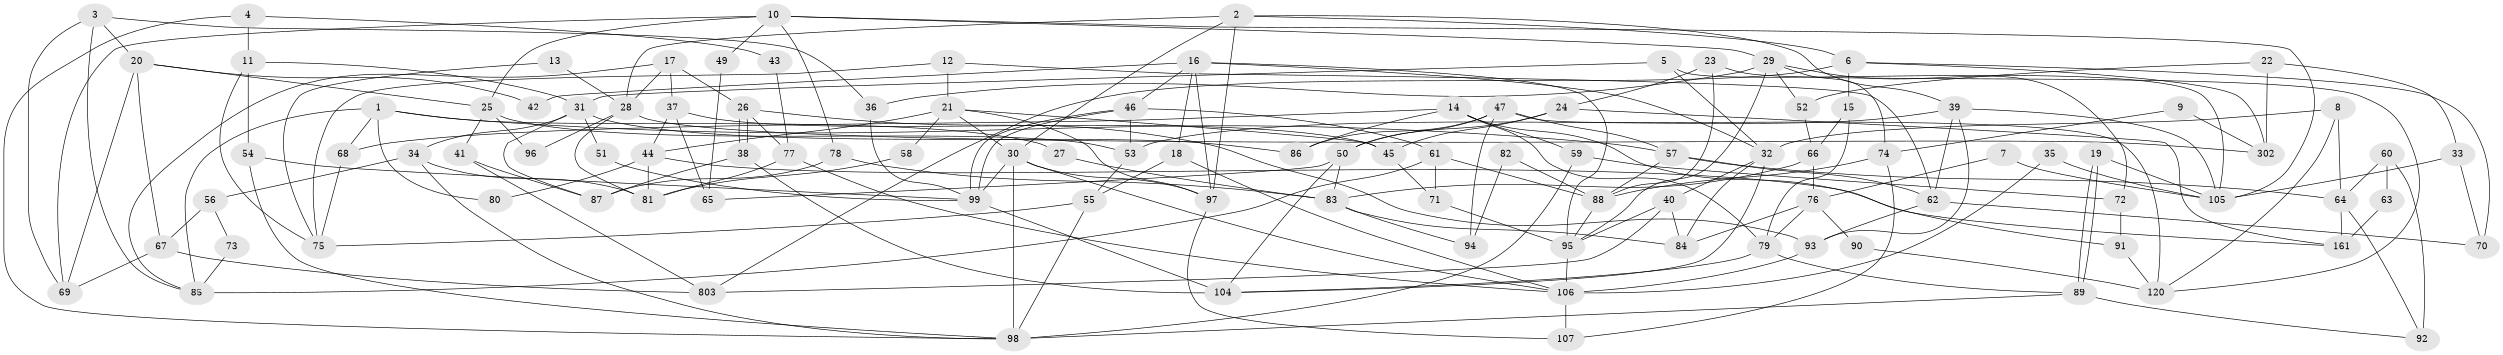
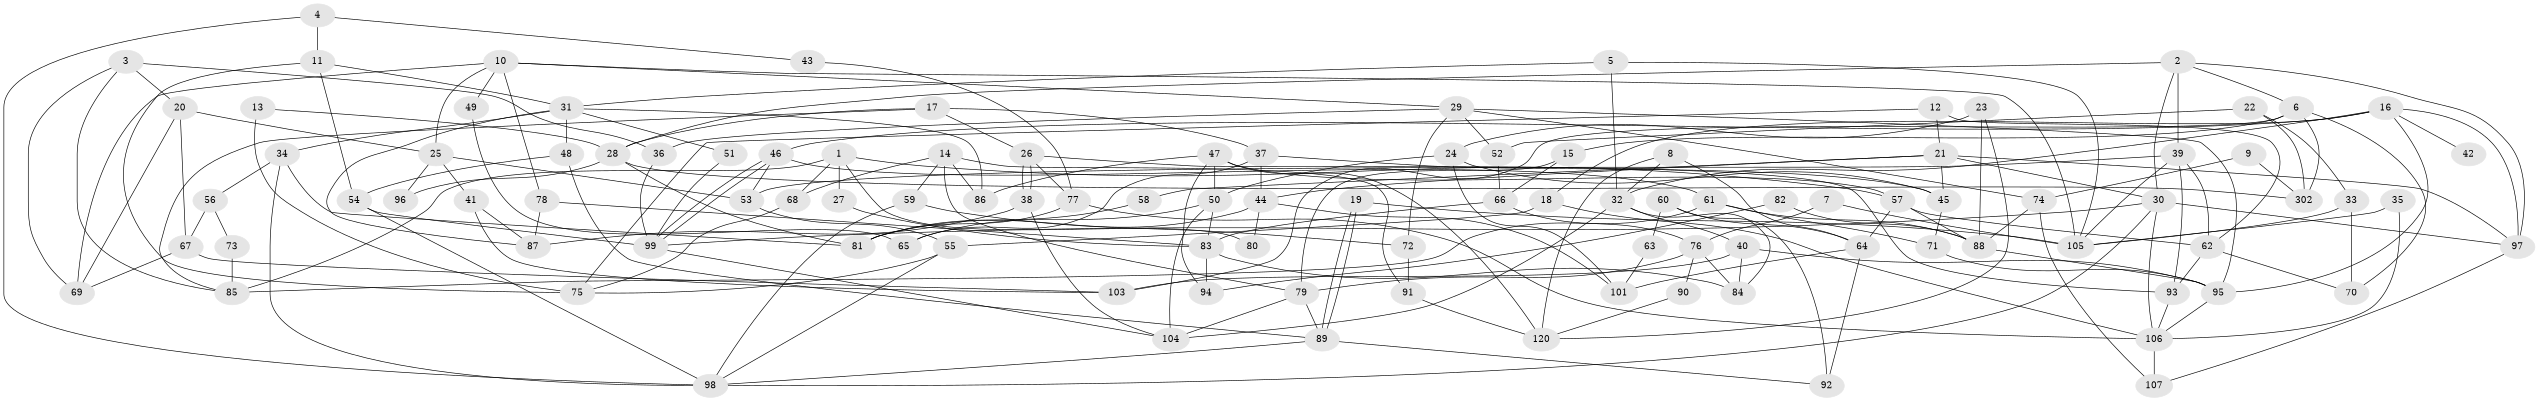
(310, 78) -> none
none -> (567, 154)
(2342, 247) -> (1619, 293)
(707, 293) -> (1117, 293)
